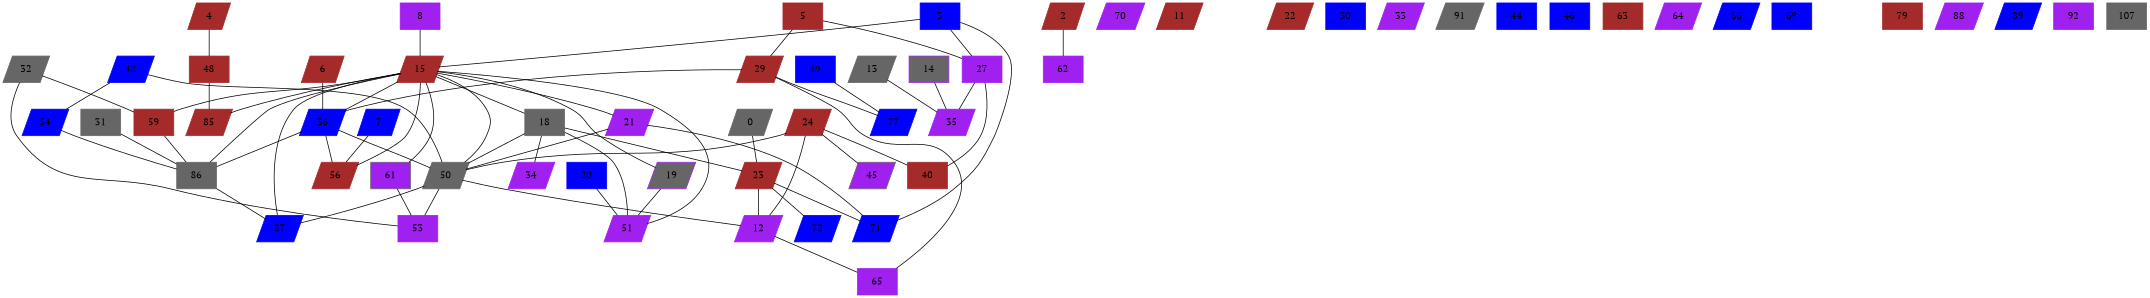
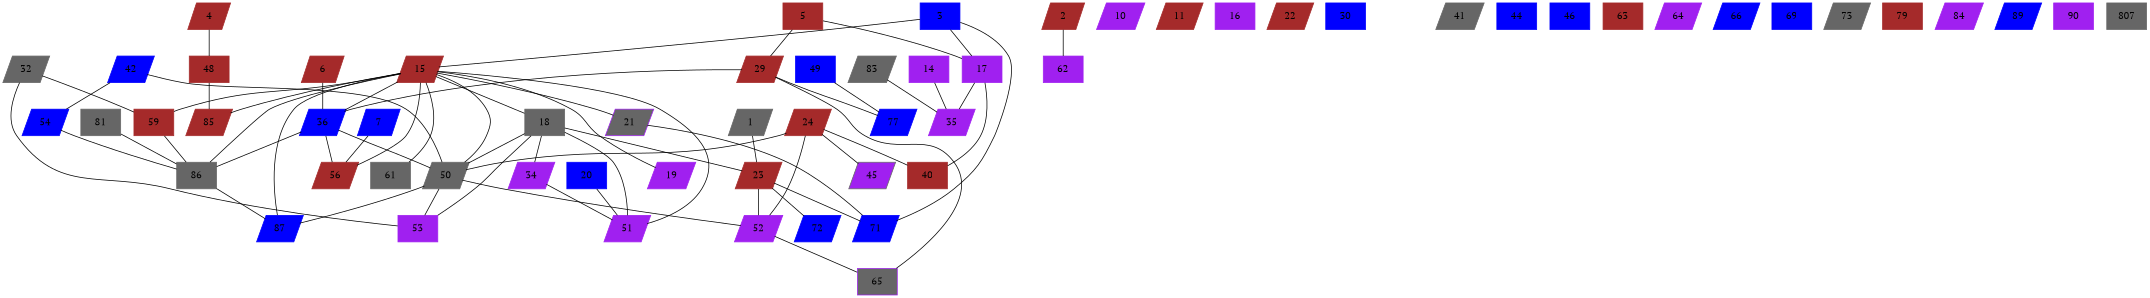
(420, 16) -> none
(1121, 16) -> (1121, 16)
none -> (1235, 16)
(1401, 16) -> none
(1460, 16) -> (1460, 16)
none -> (1847, 16)
(1959, 16) -> (1959, 16)
(2074, 16) -> (2074, 16)
(2127, 16) -> (2127, 16)
(872, 69) -> (872, 69)
(929, 69) -> (929, 69)
(982, 69) -> (982, 69)
(101, 122) -> (101, 122)
(630, 122) -> (630, 122)
(750, 122) -> (750, 122)
(544, 147) -> none
(391, 176) -> (391, 176)
(672, 176) -> (672, 176)
(404, 202) -> (487, 178)
(649, 202) -> (566, 195)
(759, 229) -> (759, 229)
(877, 282) -> (877, 282)
